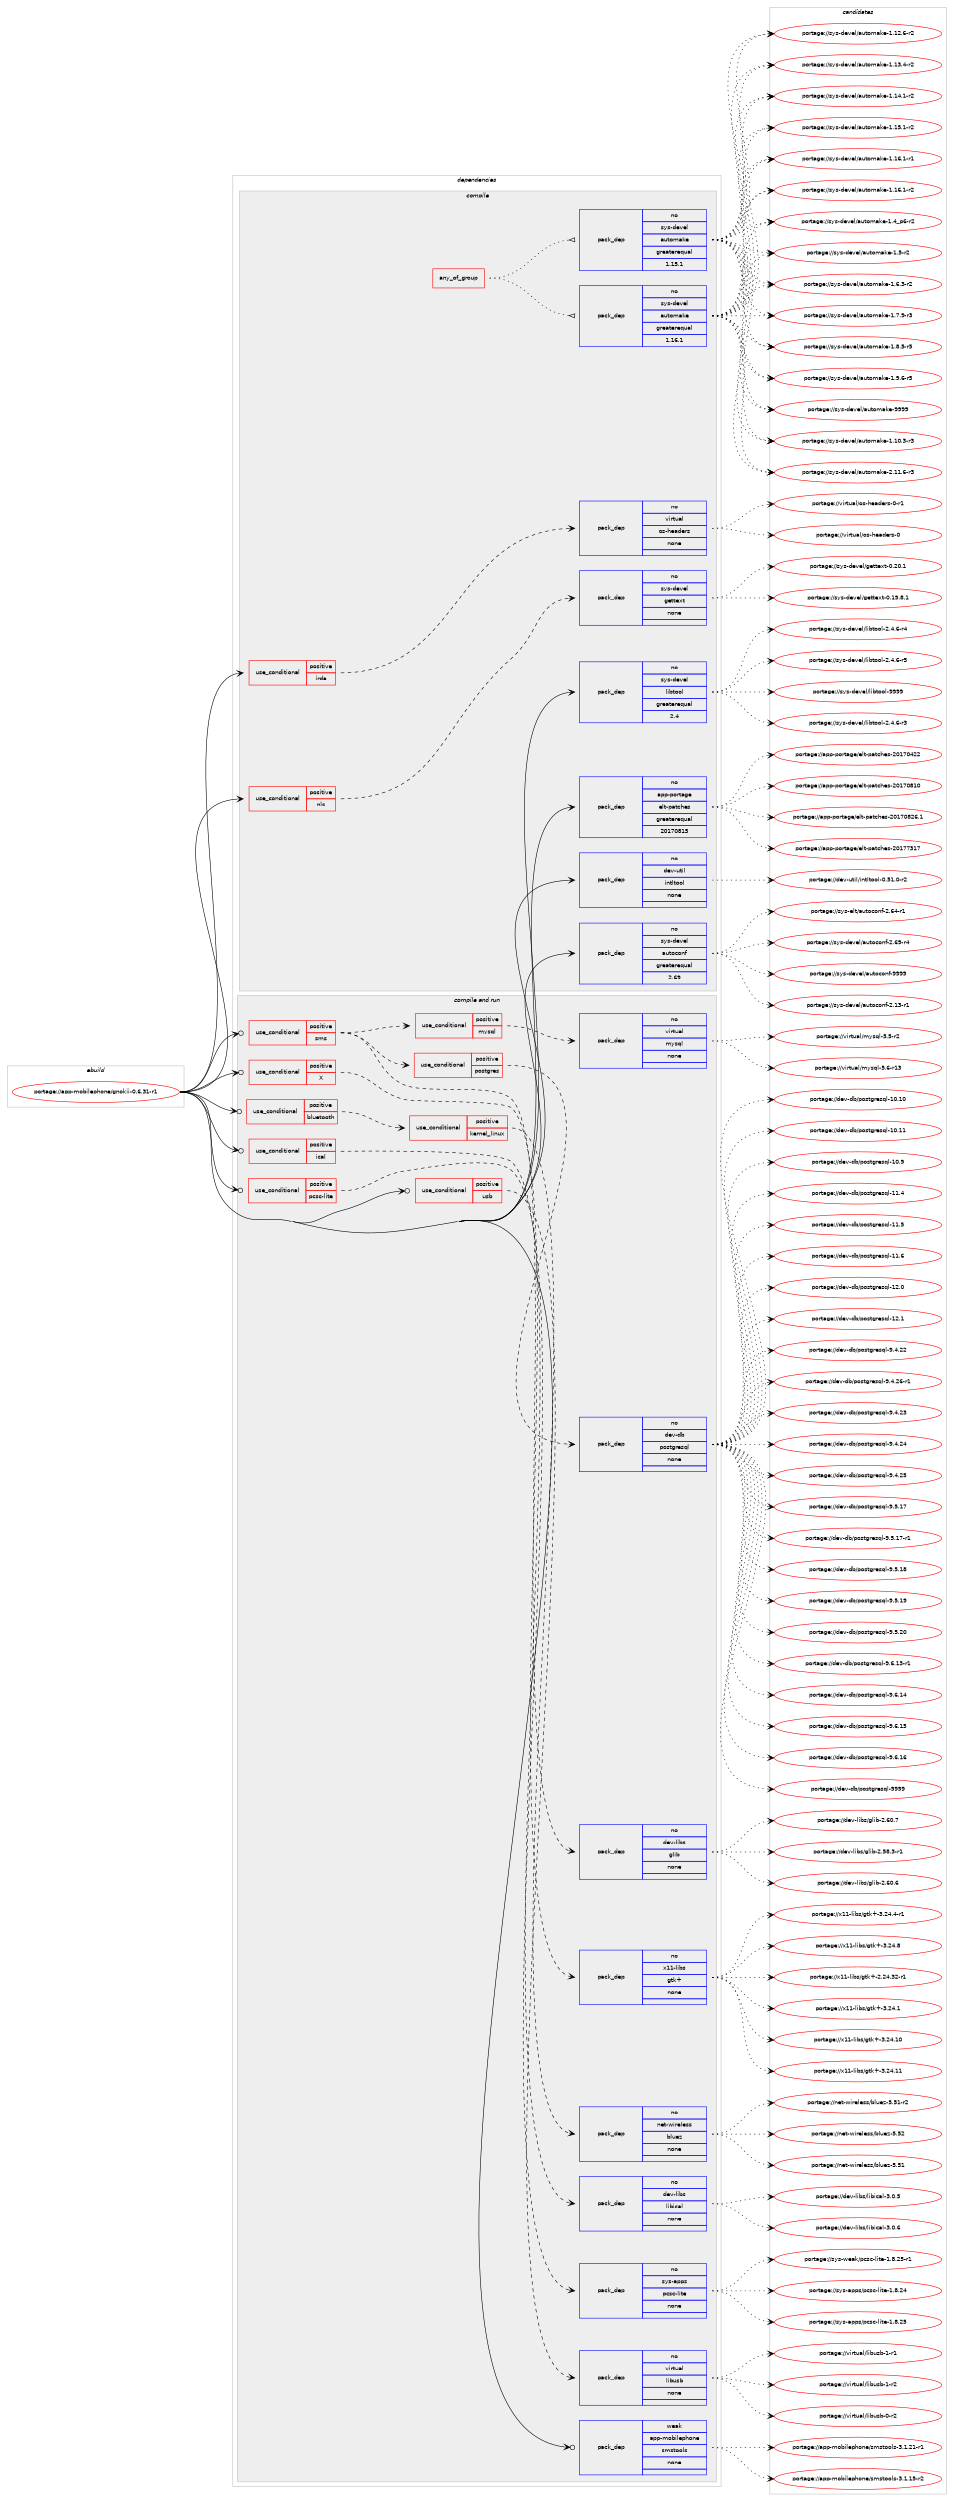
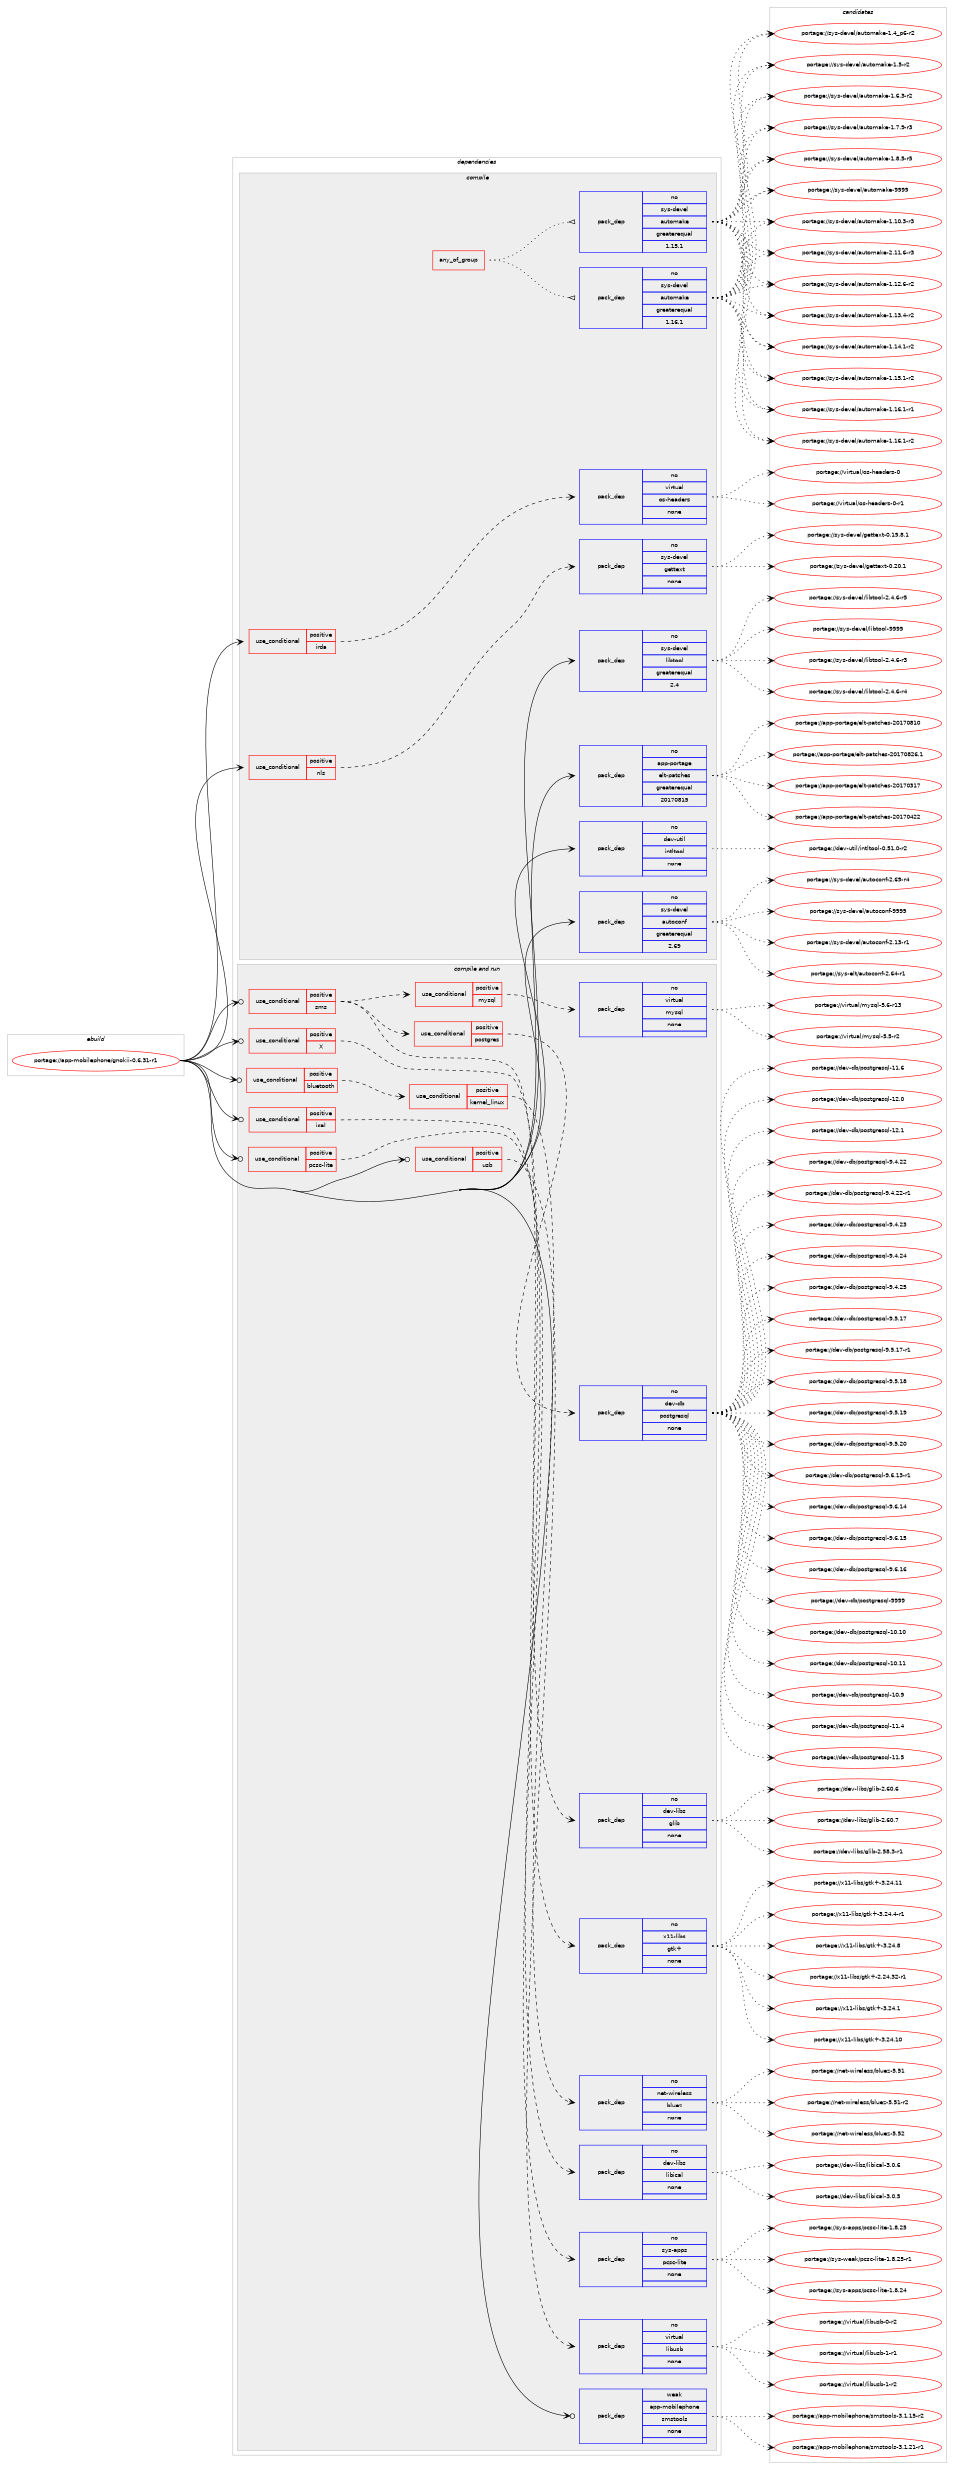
(858, 379) -> none
(858, 849) -> (858, 786)
(858, 1382) -> (858, 1194)
